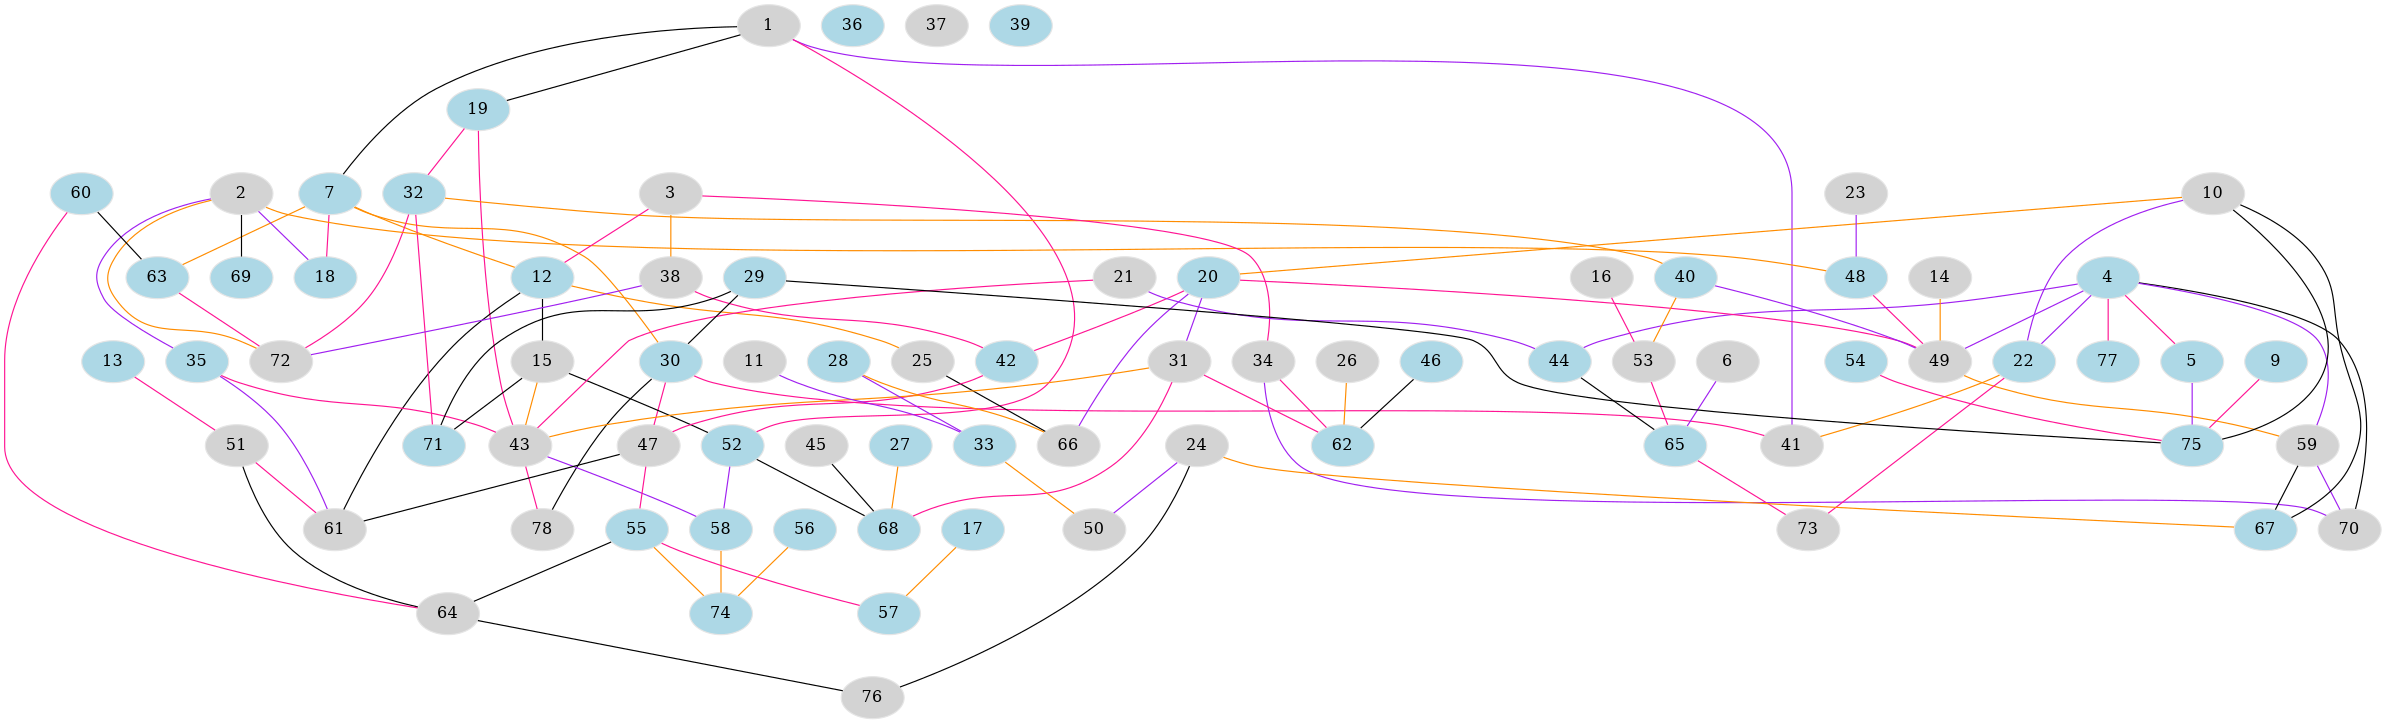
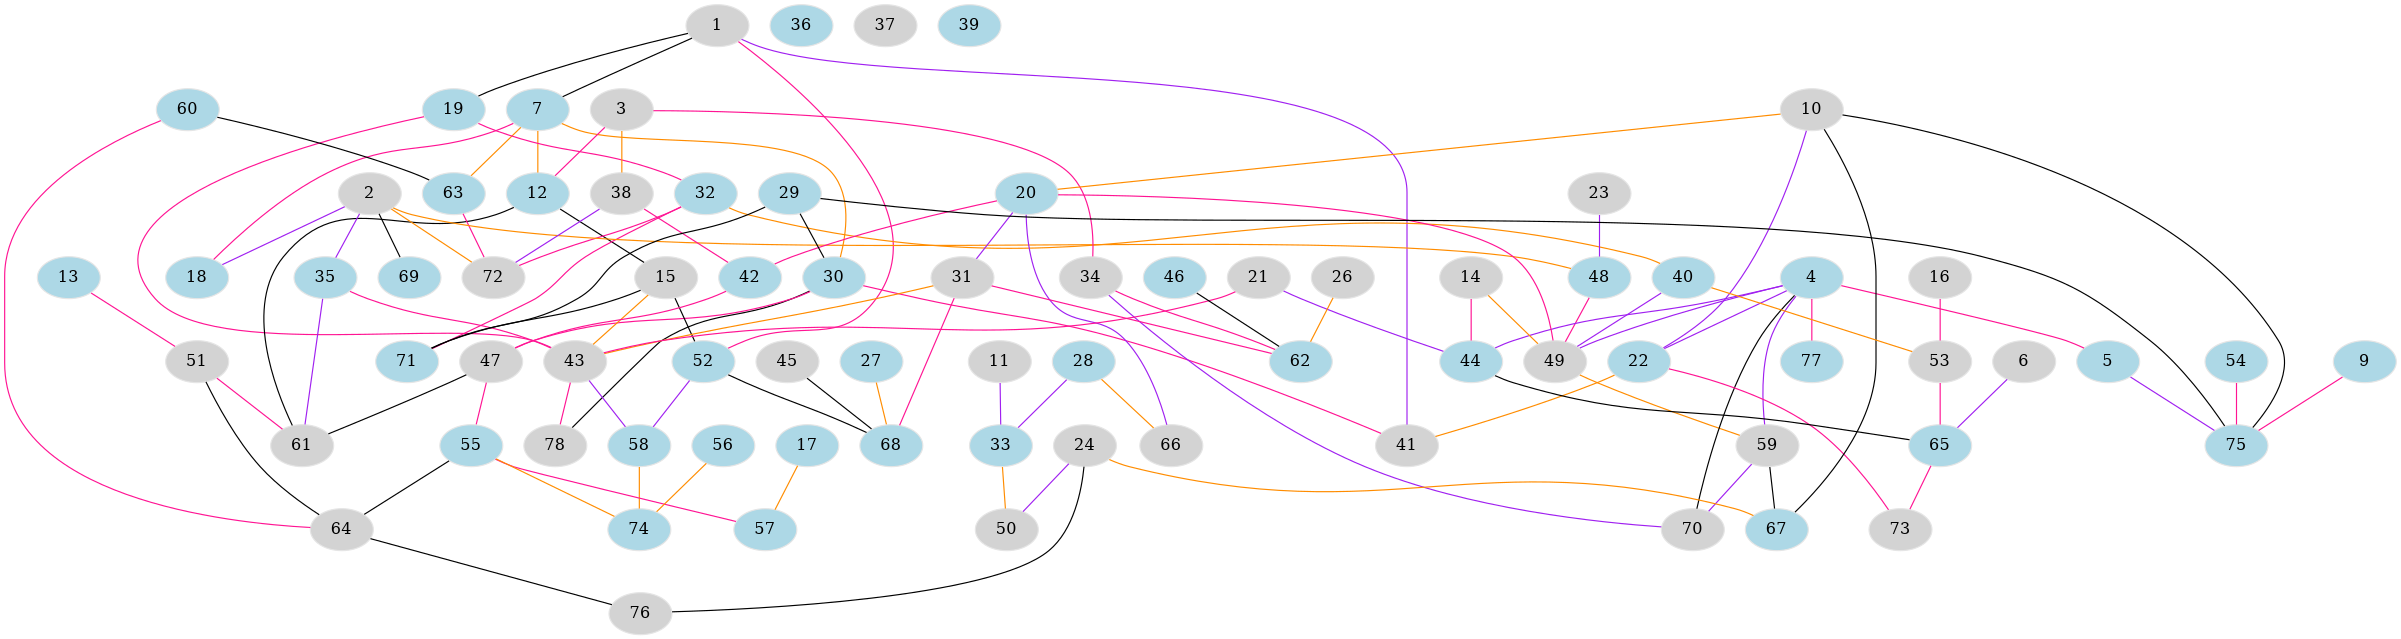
none -> (1471, 320)
(923, 362) -> none
